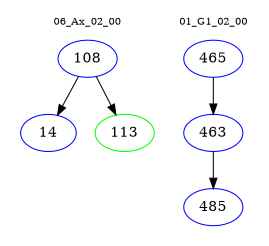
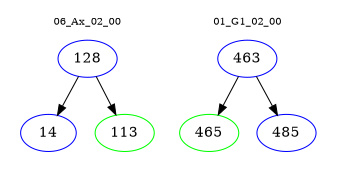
(88, 59) -> (88, 59)
(213, 59) -> (209, 133)
(213, 91) -> (231, 91)
